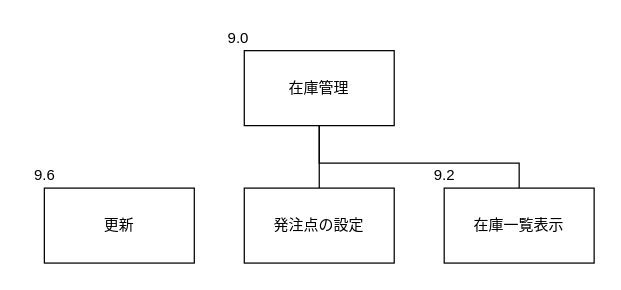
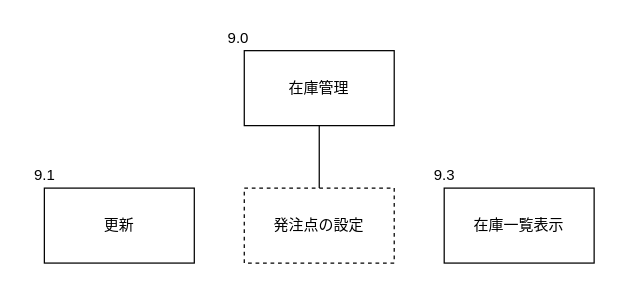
(433, 163) -> none
(45, 176) -> (45, 176)
(445, 176) -> (445, 176)
(319, 226) -> (319, 226)
